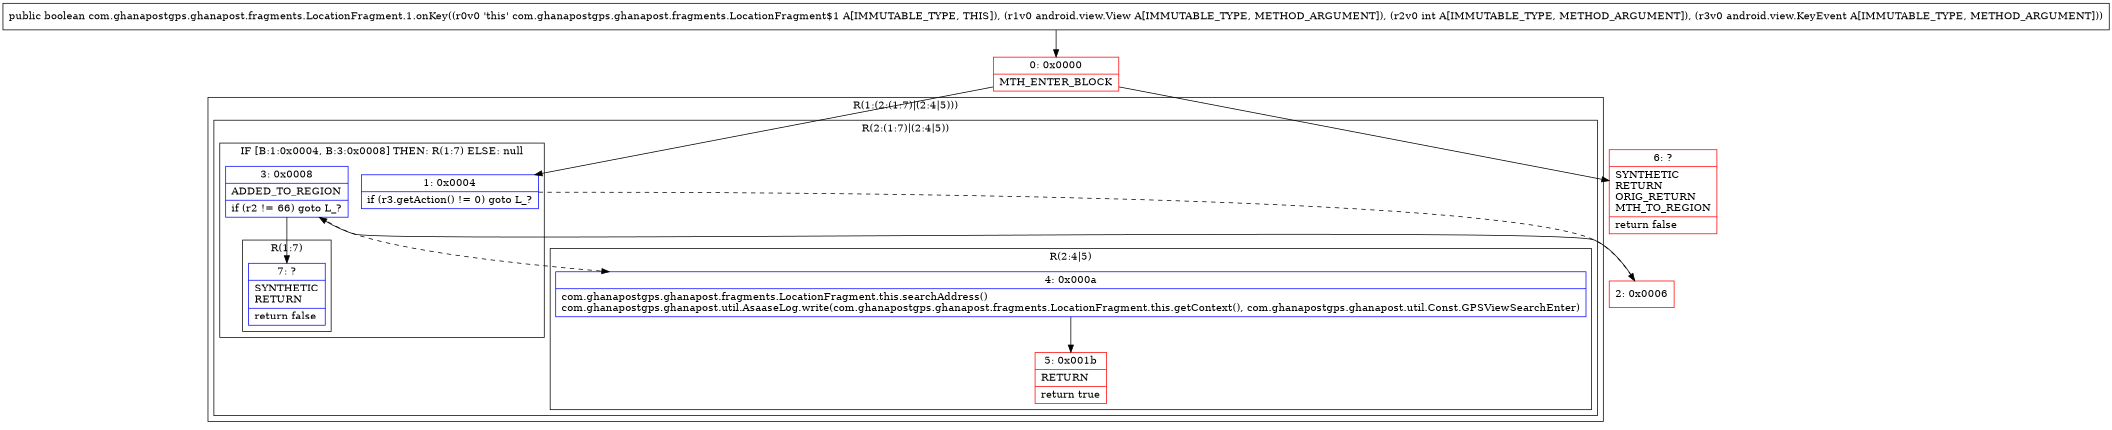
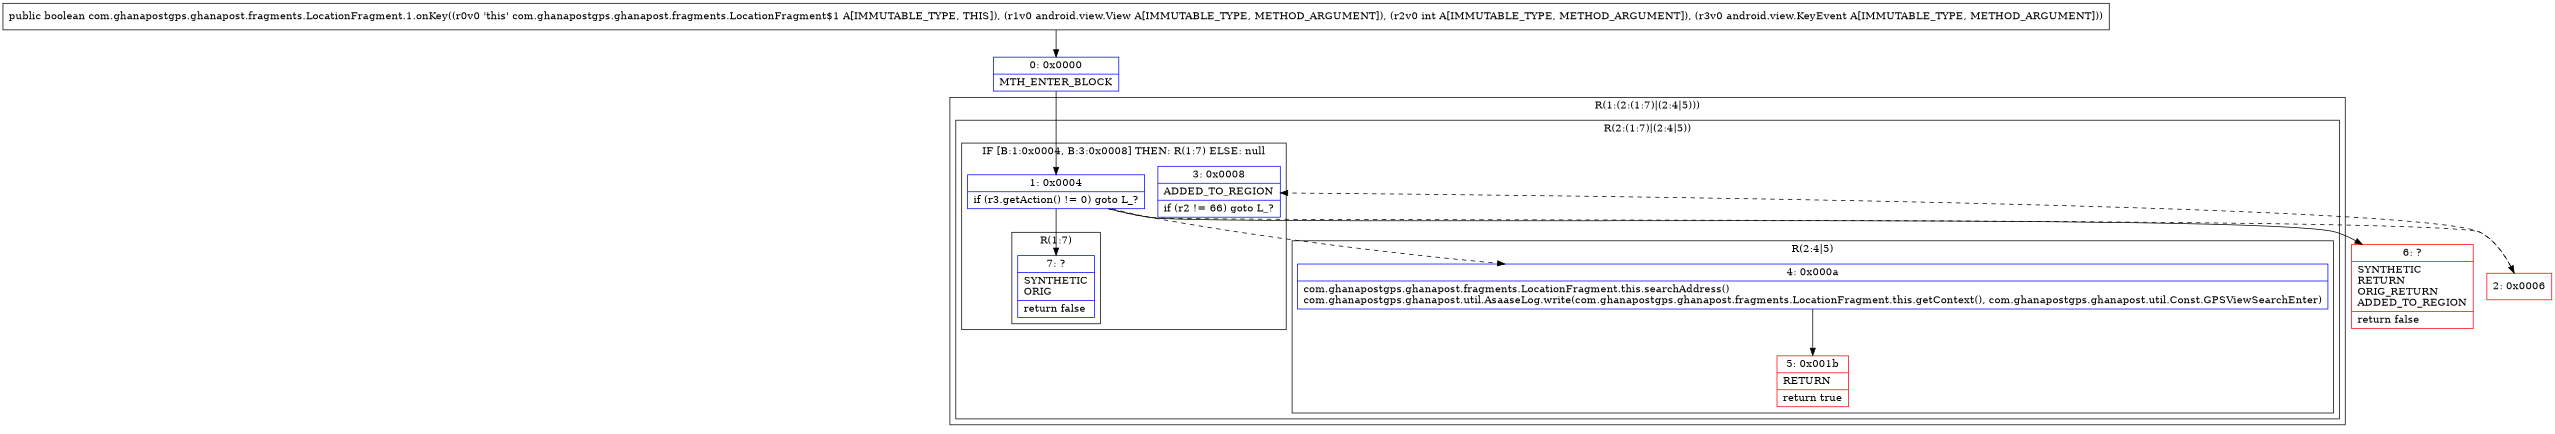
(1056, 74) -> (1056, 74)
(1360, 133) -> (1733, 221)
(1663, 208) -> (2412, 303)
(287, 235) -> (1056, 227)
(988, 235) -> (1912, 202)
(458, 255) -> (1275, 237)
(278, 299) -> (1038, 292)
